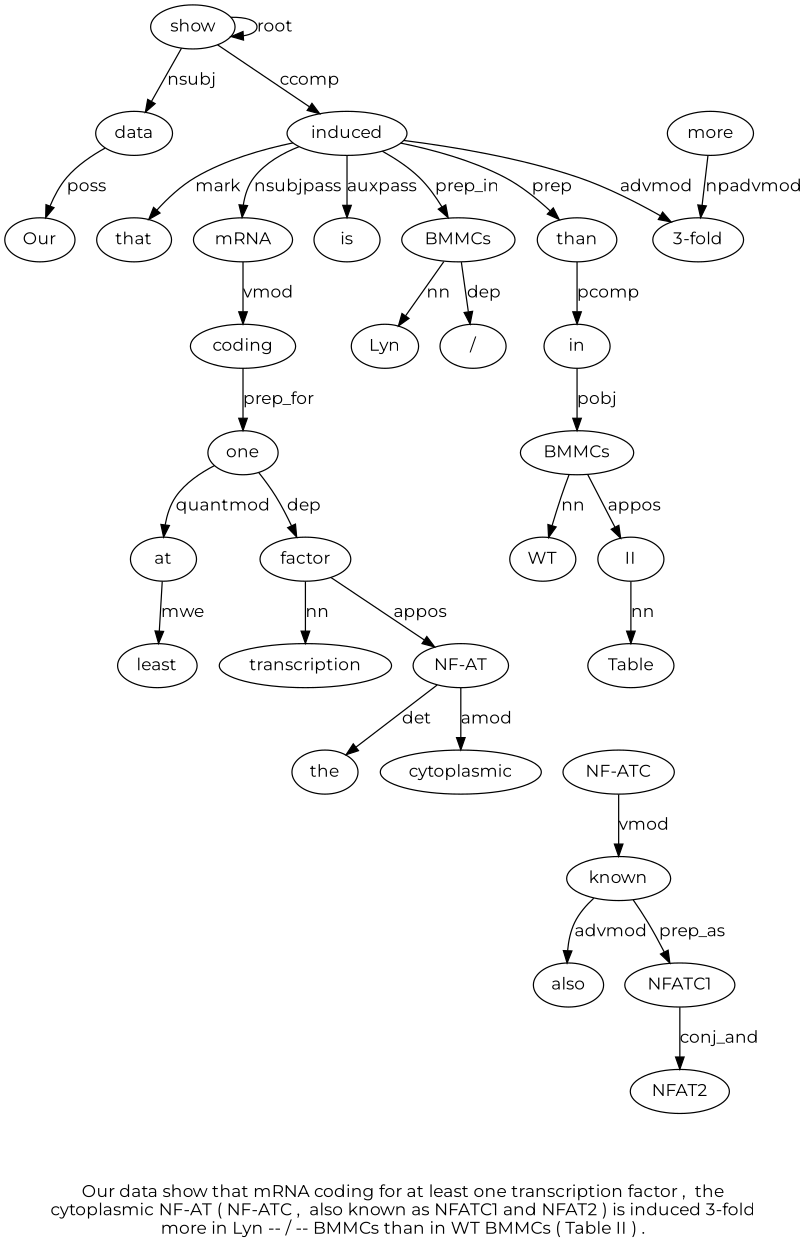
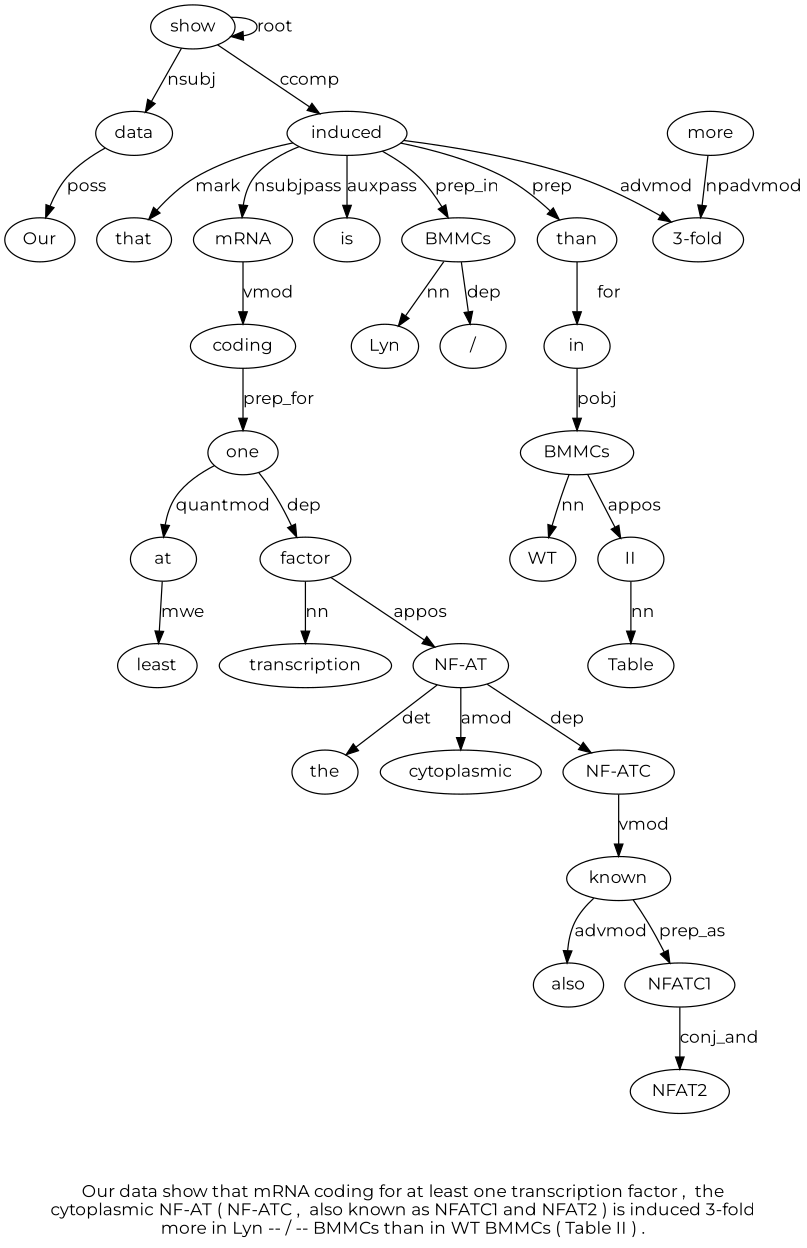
(609, 293) -> (609, 293)
none -> (534, 715)
